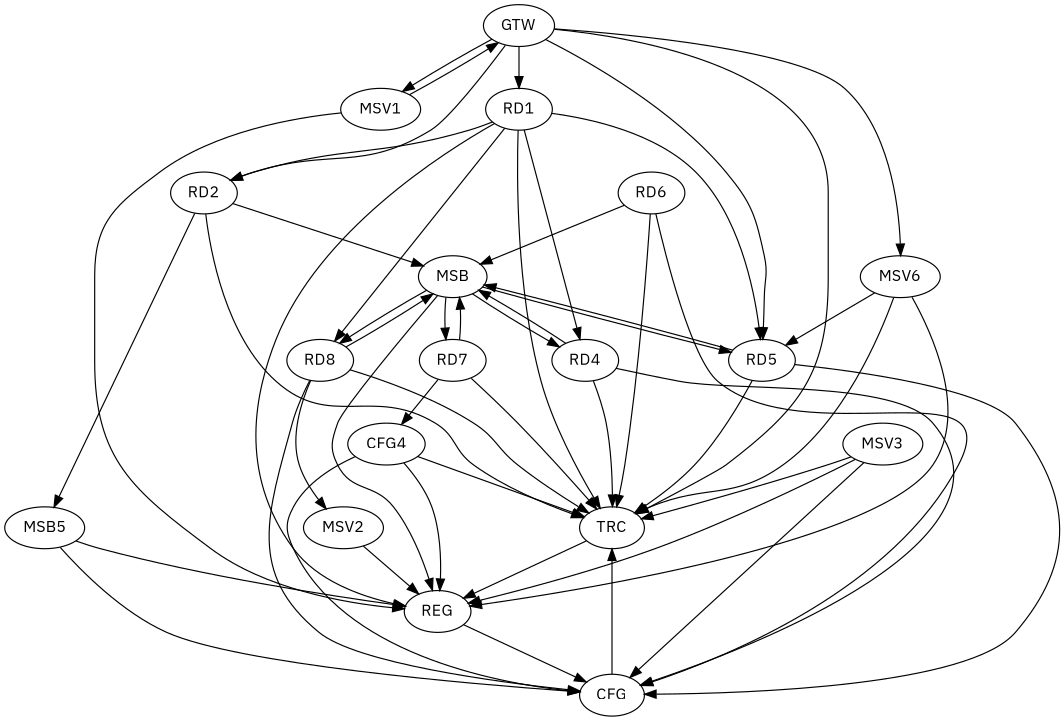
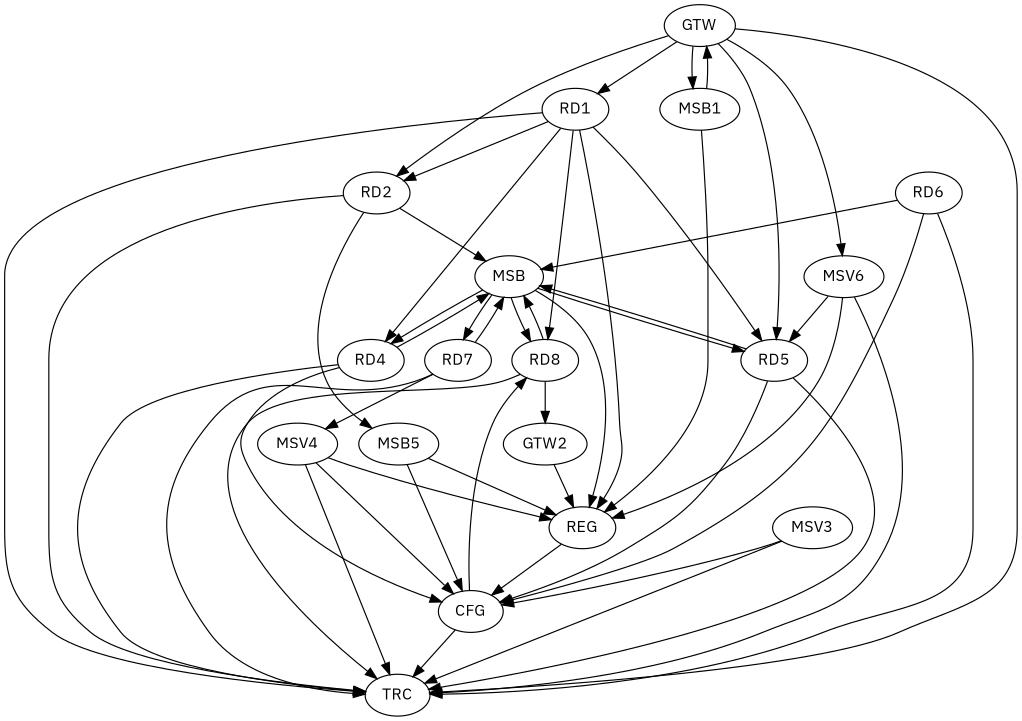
(381, 109) -> (700, 109)
(386, 444) -> (298, 444)
(343, 528) -> (545, 444)
(672, 542) -> none
(530, 567) -> none
(313, 626) -> (475, 488)
